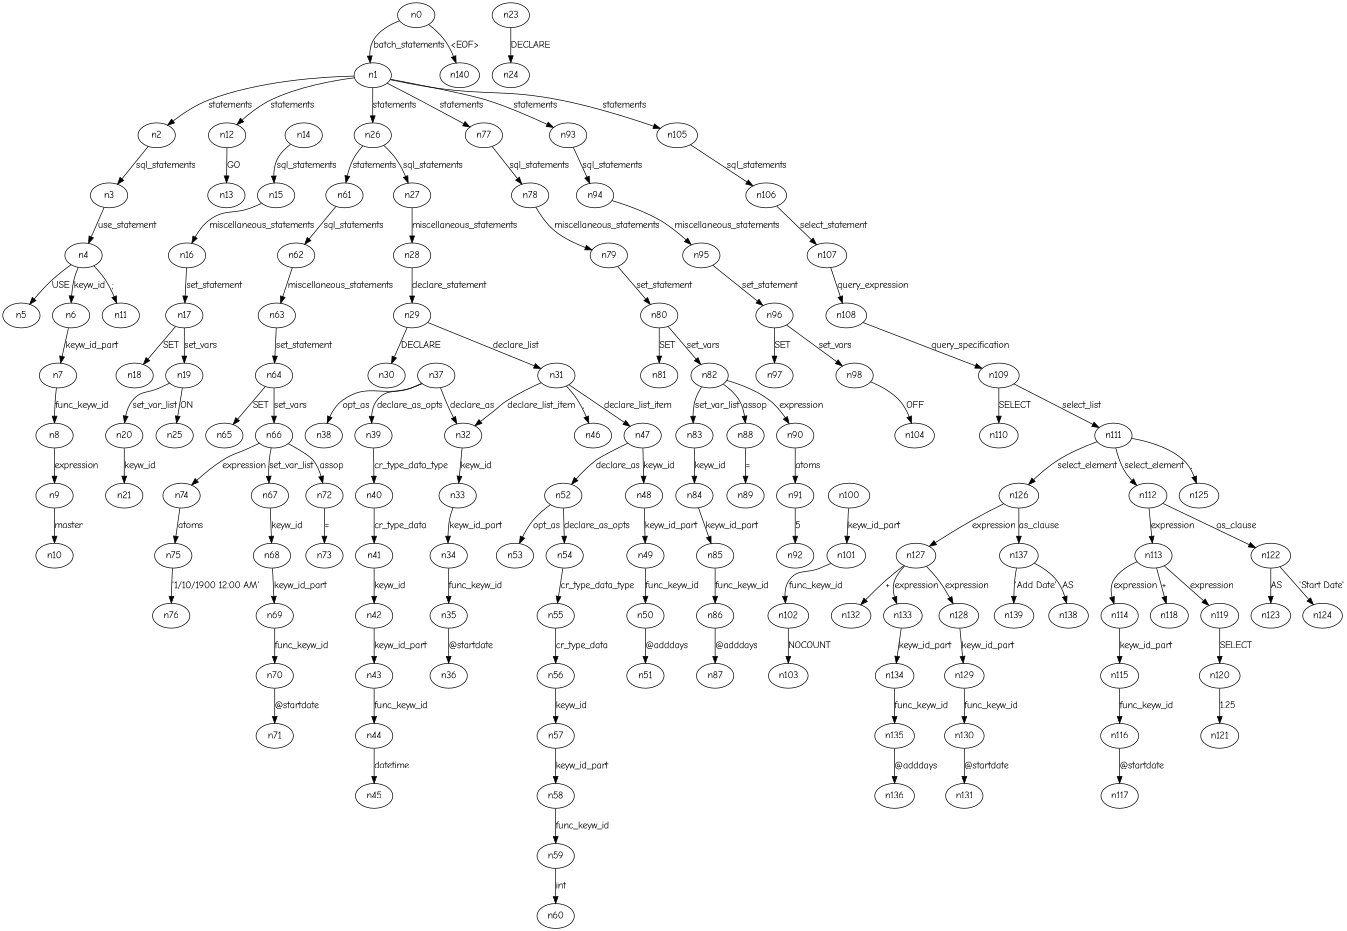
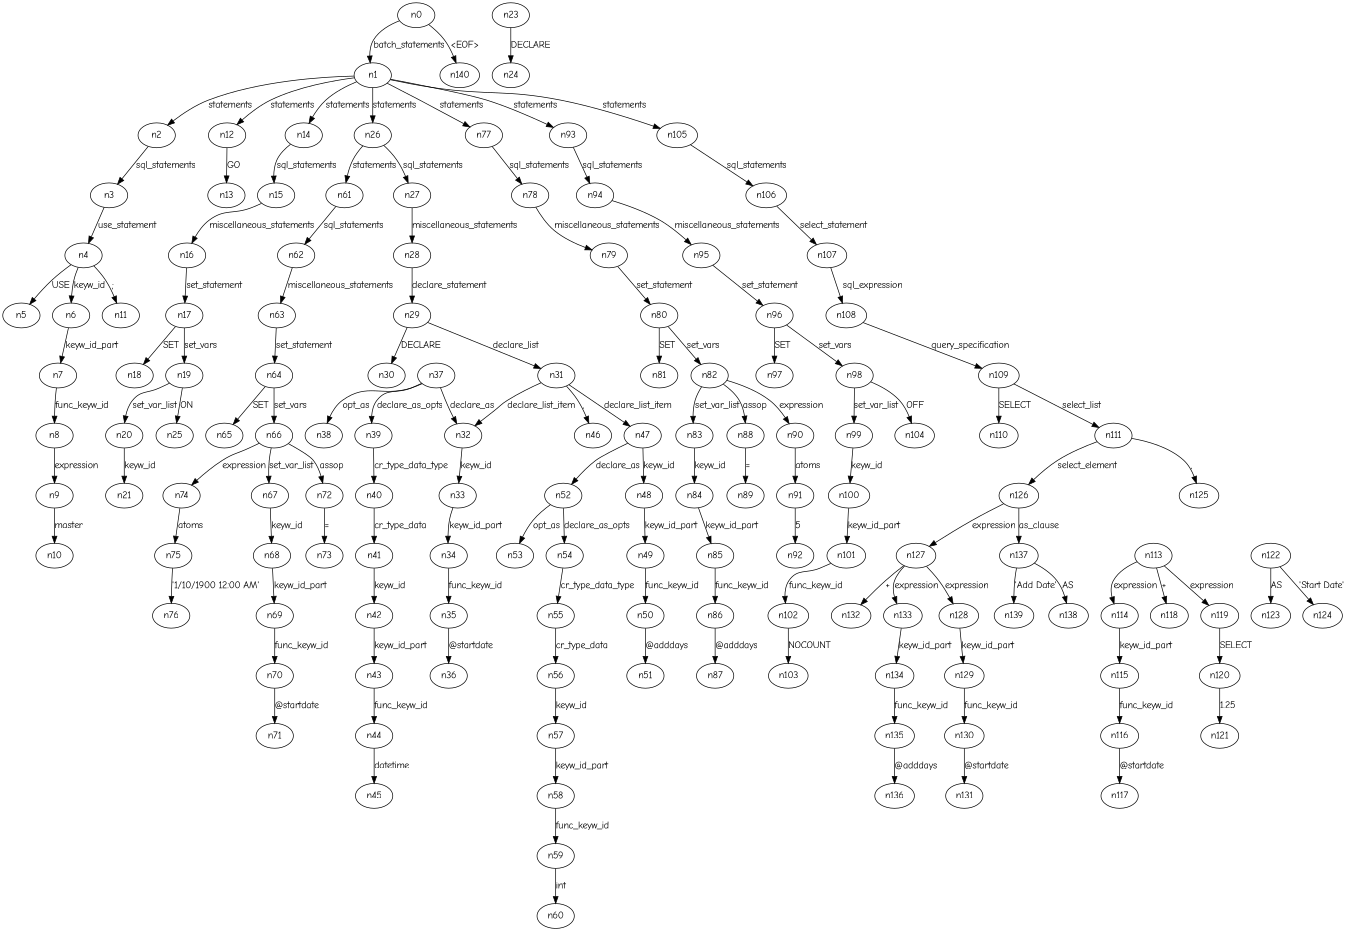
none -> (331, 96)
(873, 285) -> (873, 285)
none -> (854, 436)
(1148, 496) -> none
